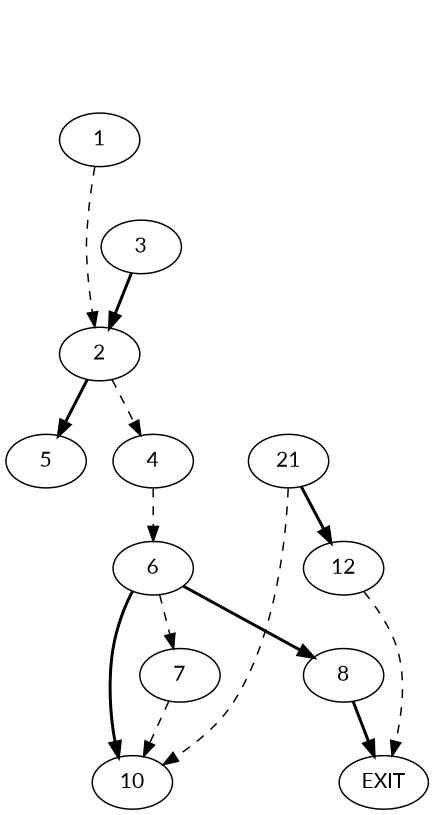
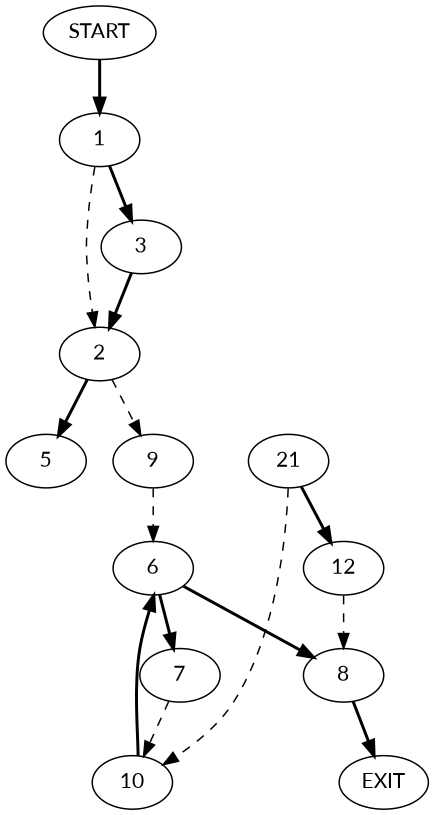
none -> (100, 33)
none -> (118, 186)
(153, 461) -> (153, 461)
(165, 615) -> (165, 615)
(400, 662) -> (344, 614)
(111, 665) -> (137, 682)
